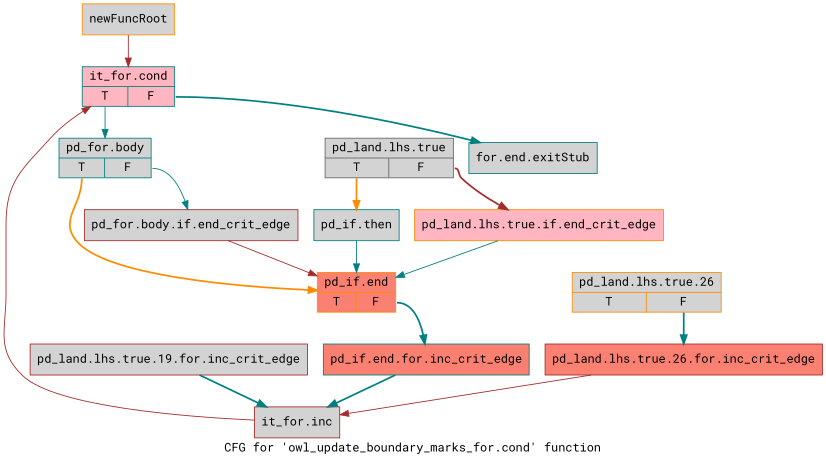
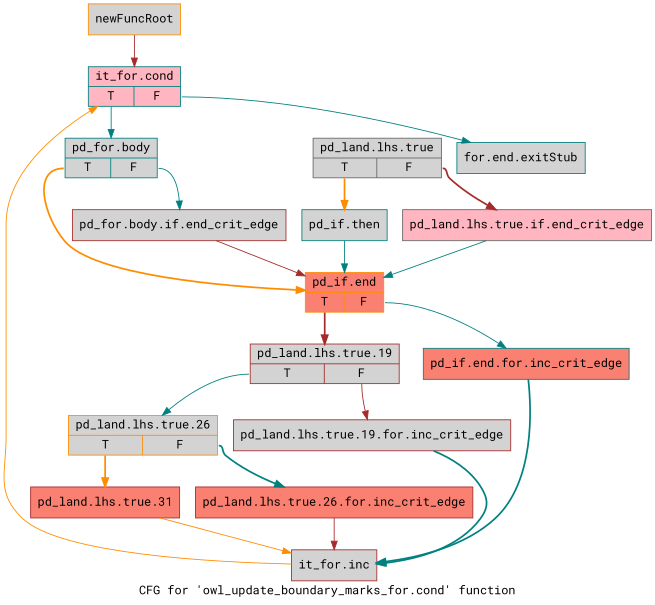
(325, 110) -> (323, 110)
(539, 225) -> (527, 225)
(415, 314) -> (445, 315)
(6, 350) -> (6, 439)
none -> (325, 364)
none -> (105, 502)
